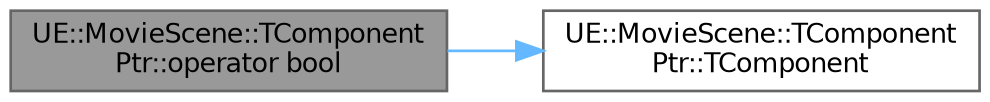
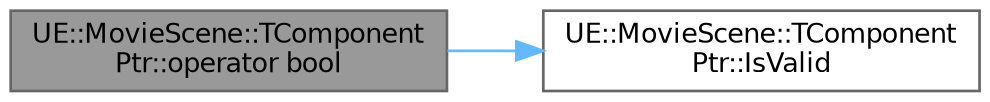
(761, 51) -> (761, 51)
